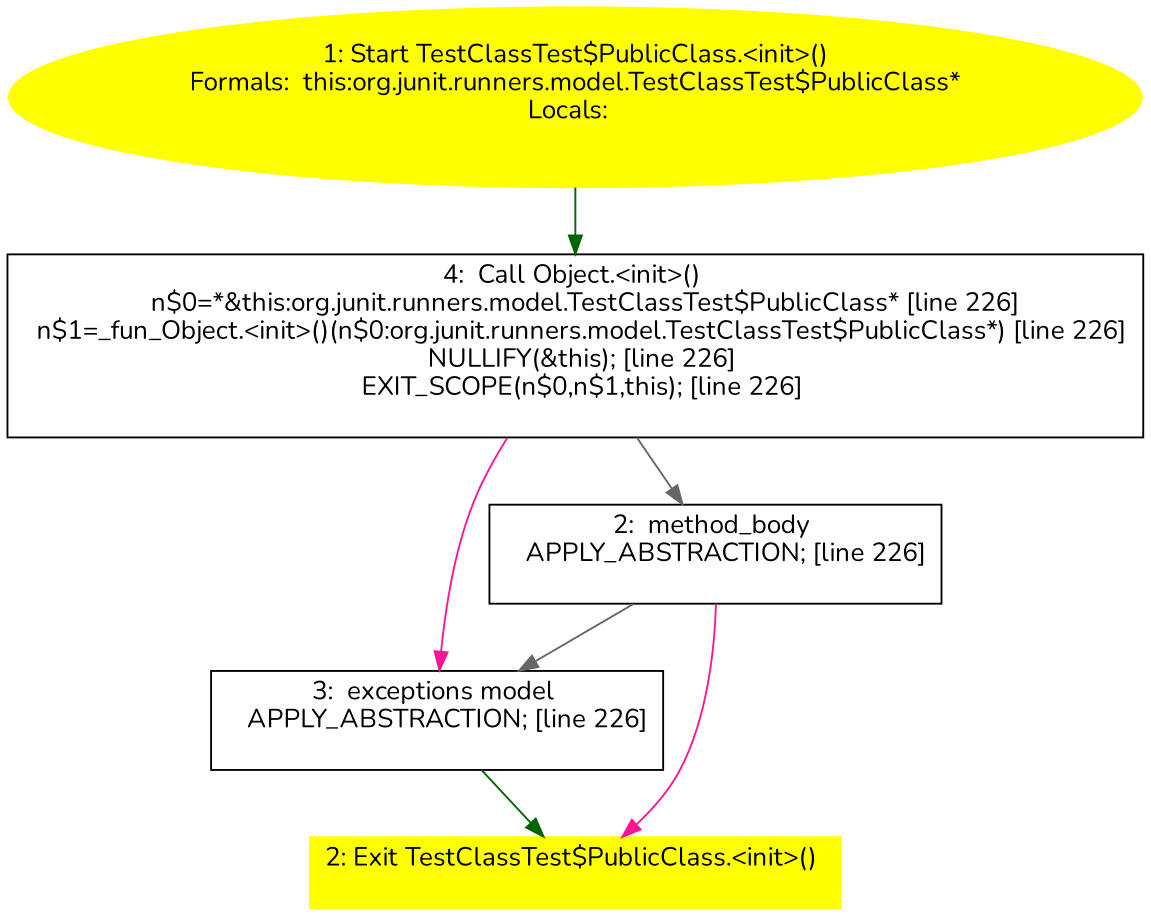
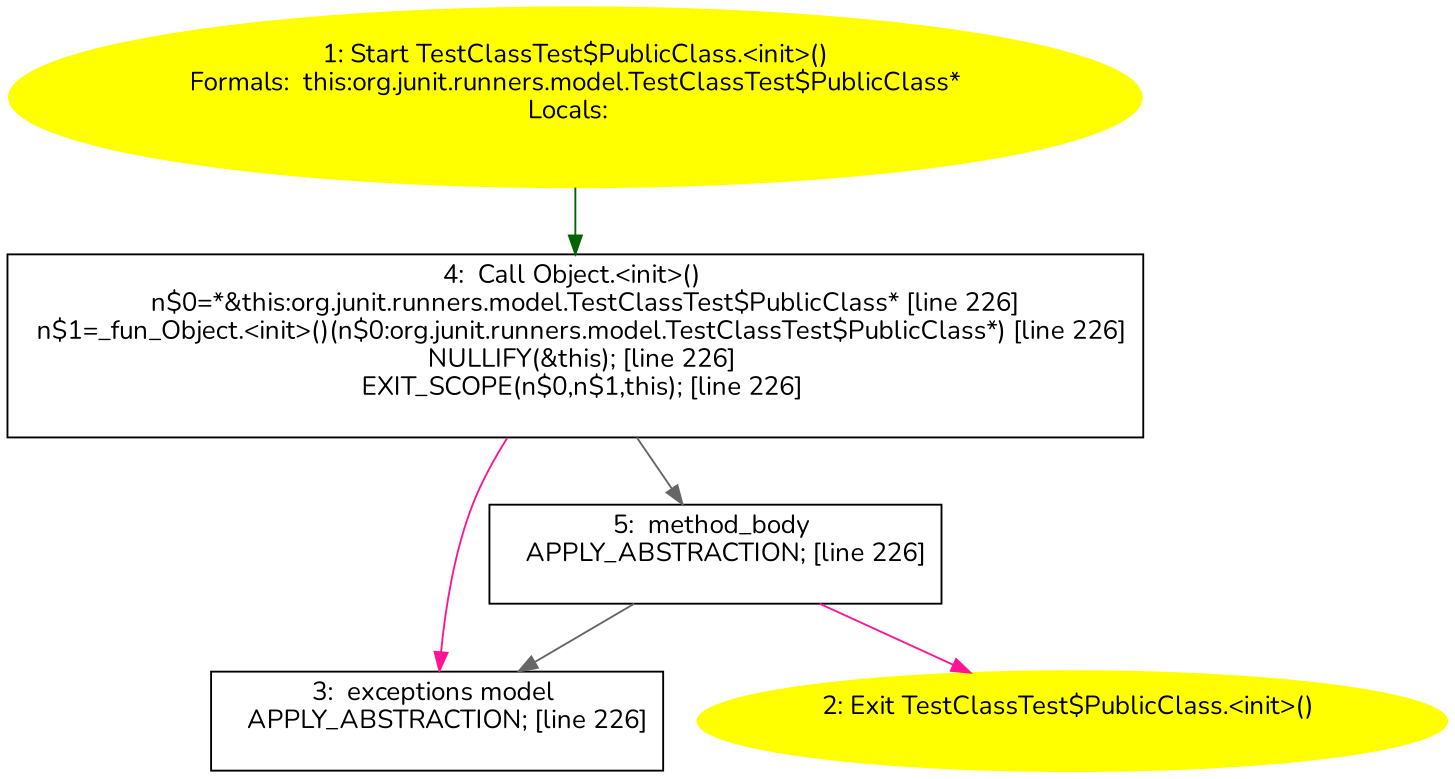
(715, 554) -> (715, 554)
(506, 796) -> none
(575, 873) -> (1072, 721)
